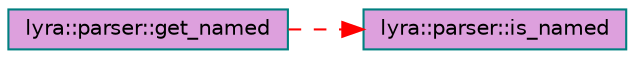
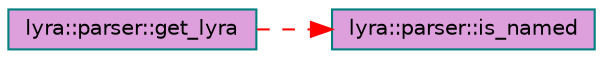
(148, 29) -> (132, 29)
